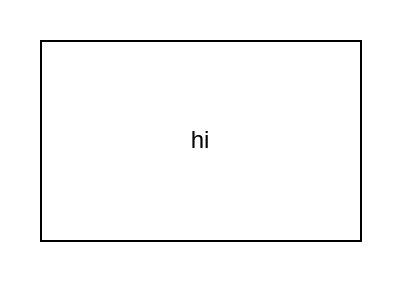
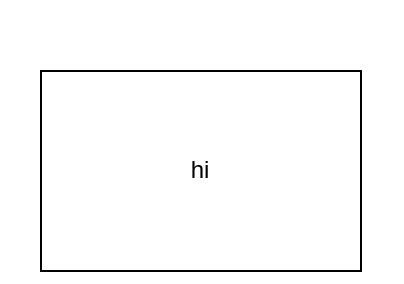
(201, 141) -> (201, 171)
